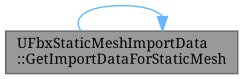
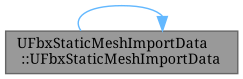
(122, 52) -> (122, 52)
